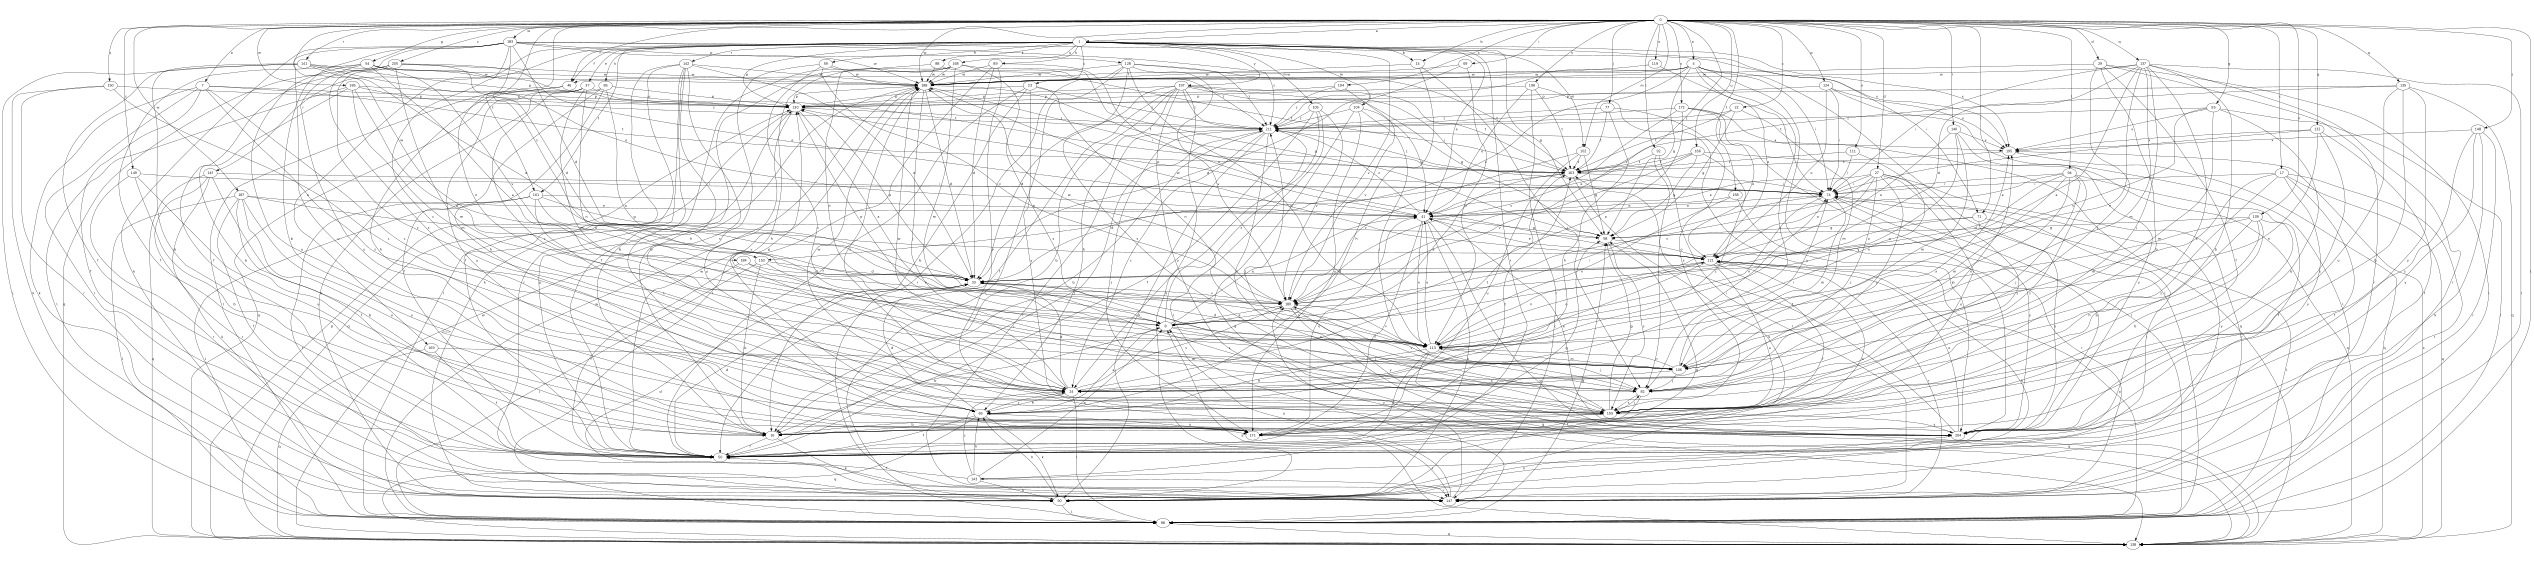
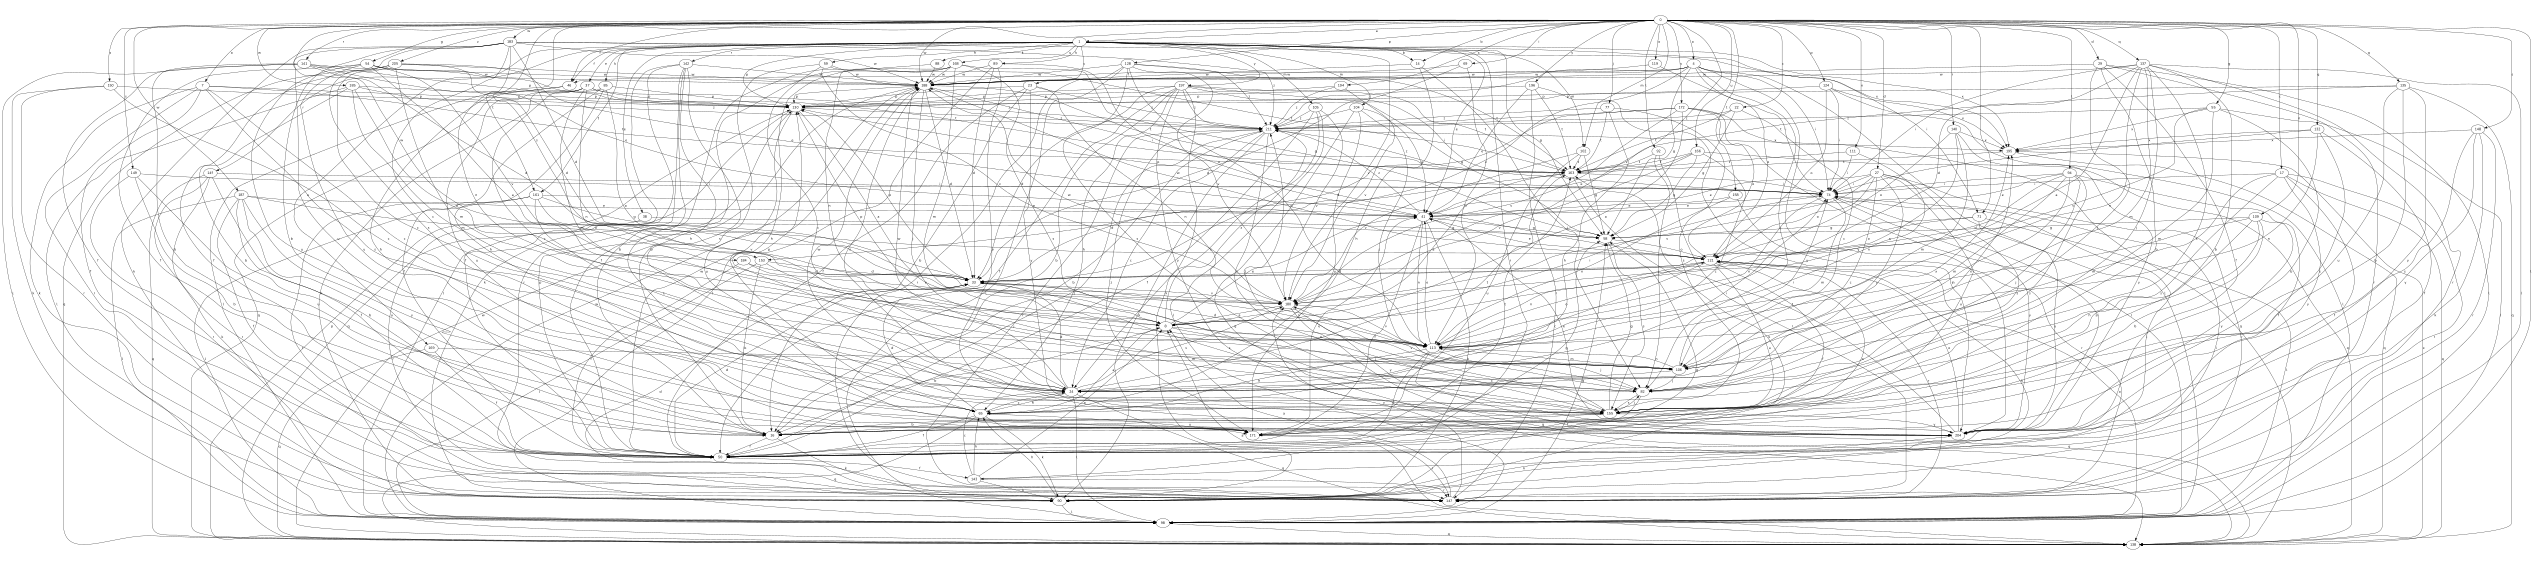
(833, 57) -> (1395, 37)
(1074, 77) -> (943, 108)
(863, 128) -> (1395, 165)
none -> (645, 217)
(1844, 239) -> (1844, 239)
(1899, 438) -> (1538, 518)
(849, 467) -> (846, 463)
